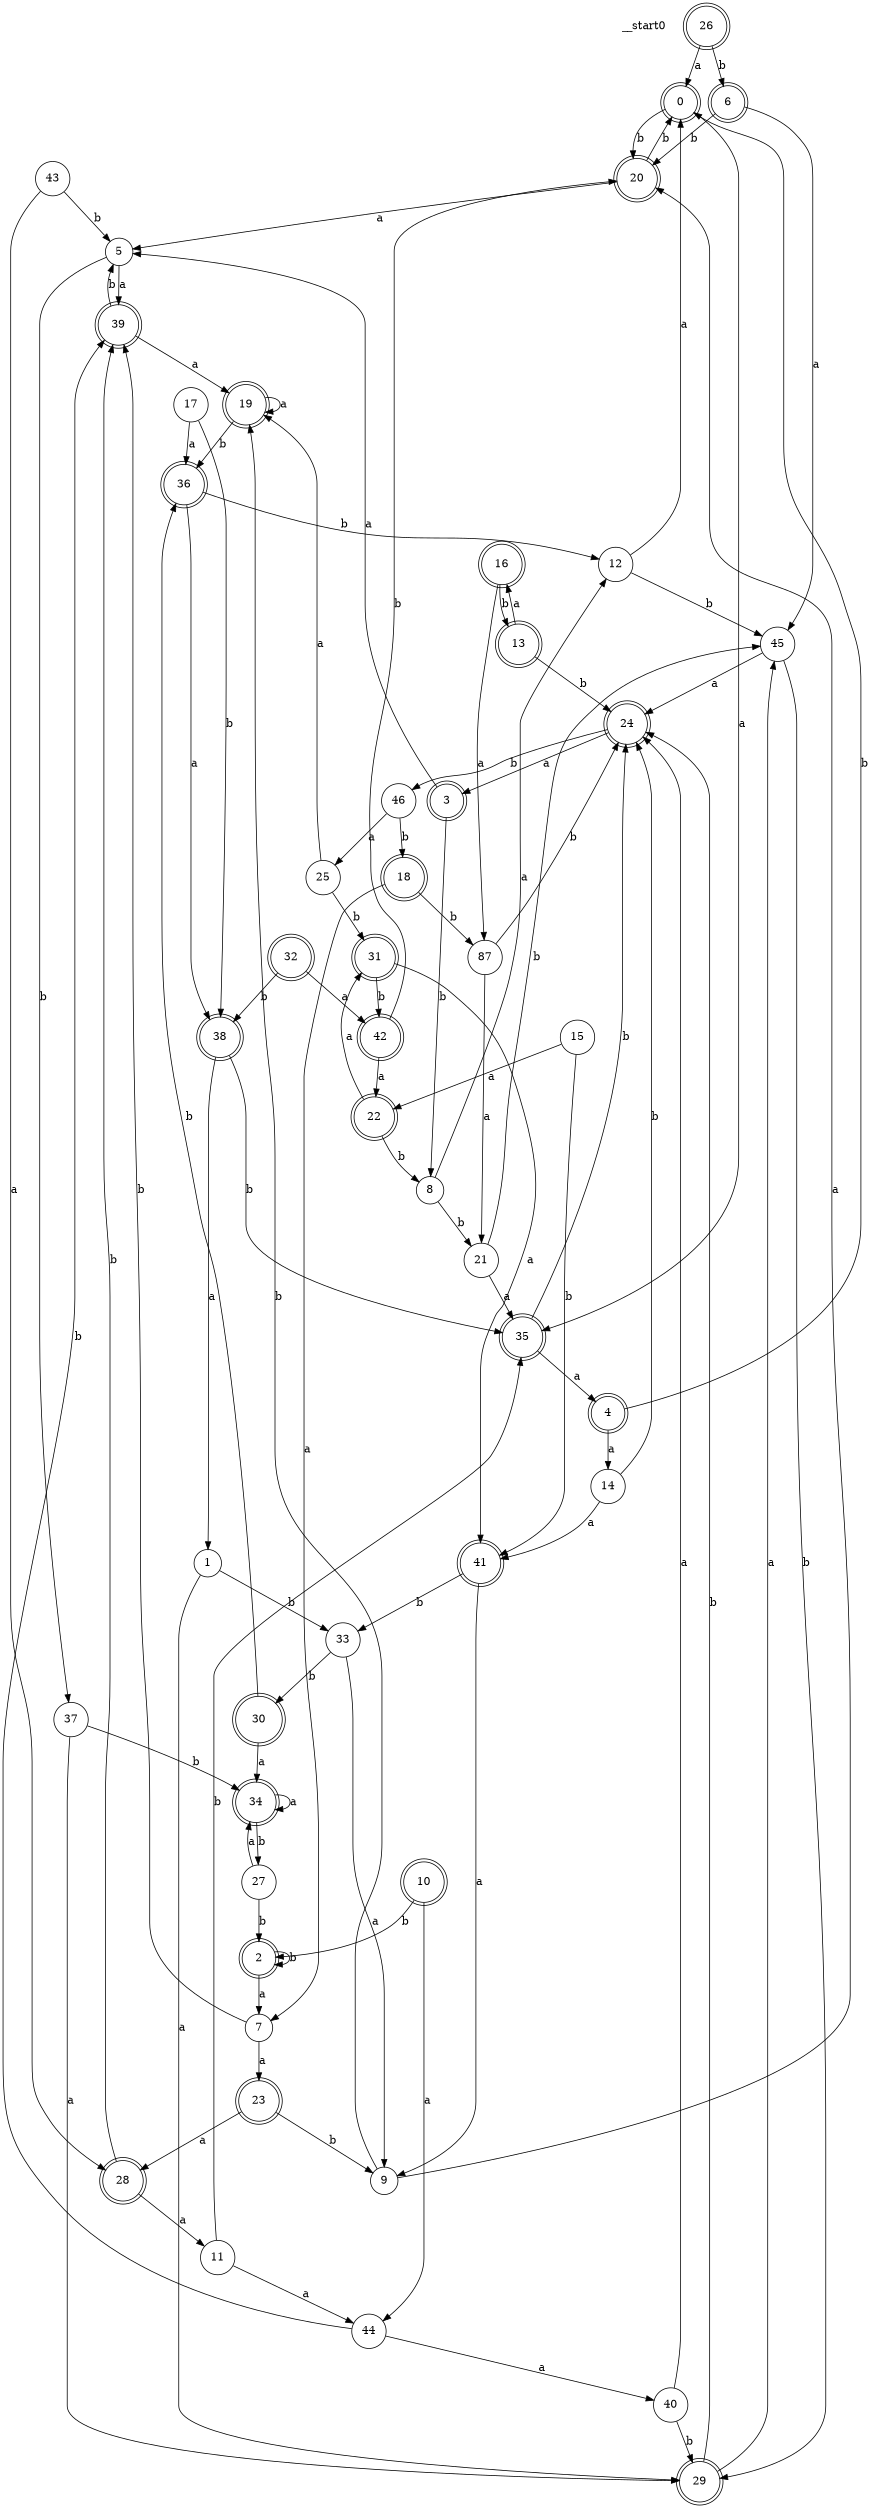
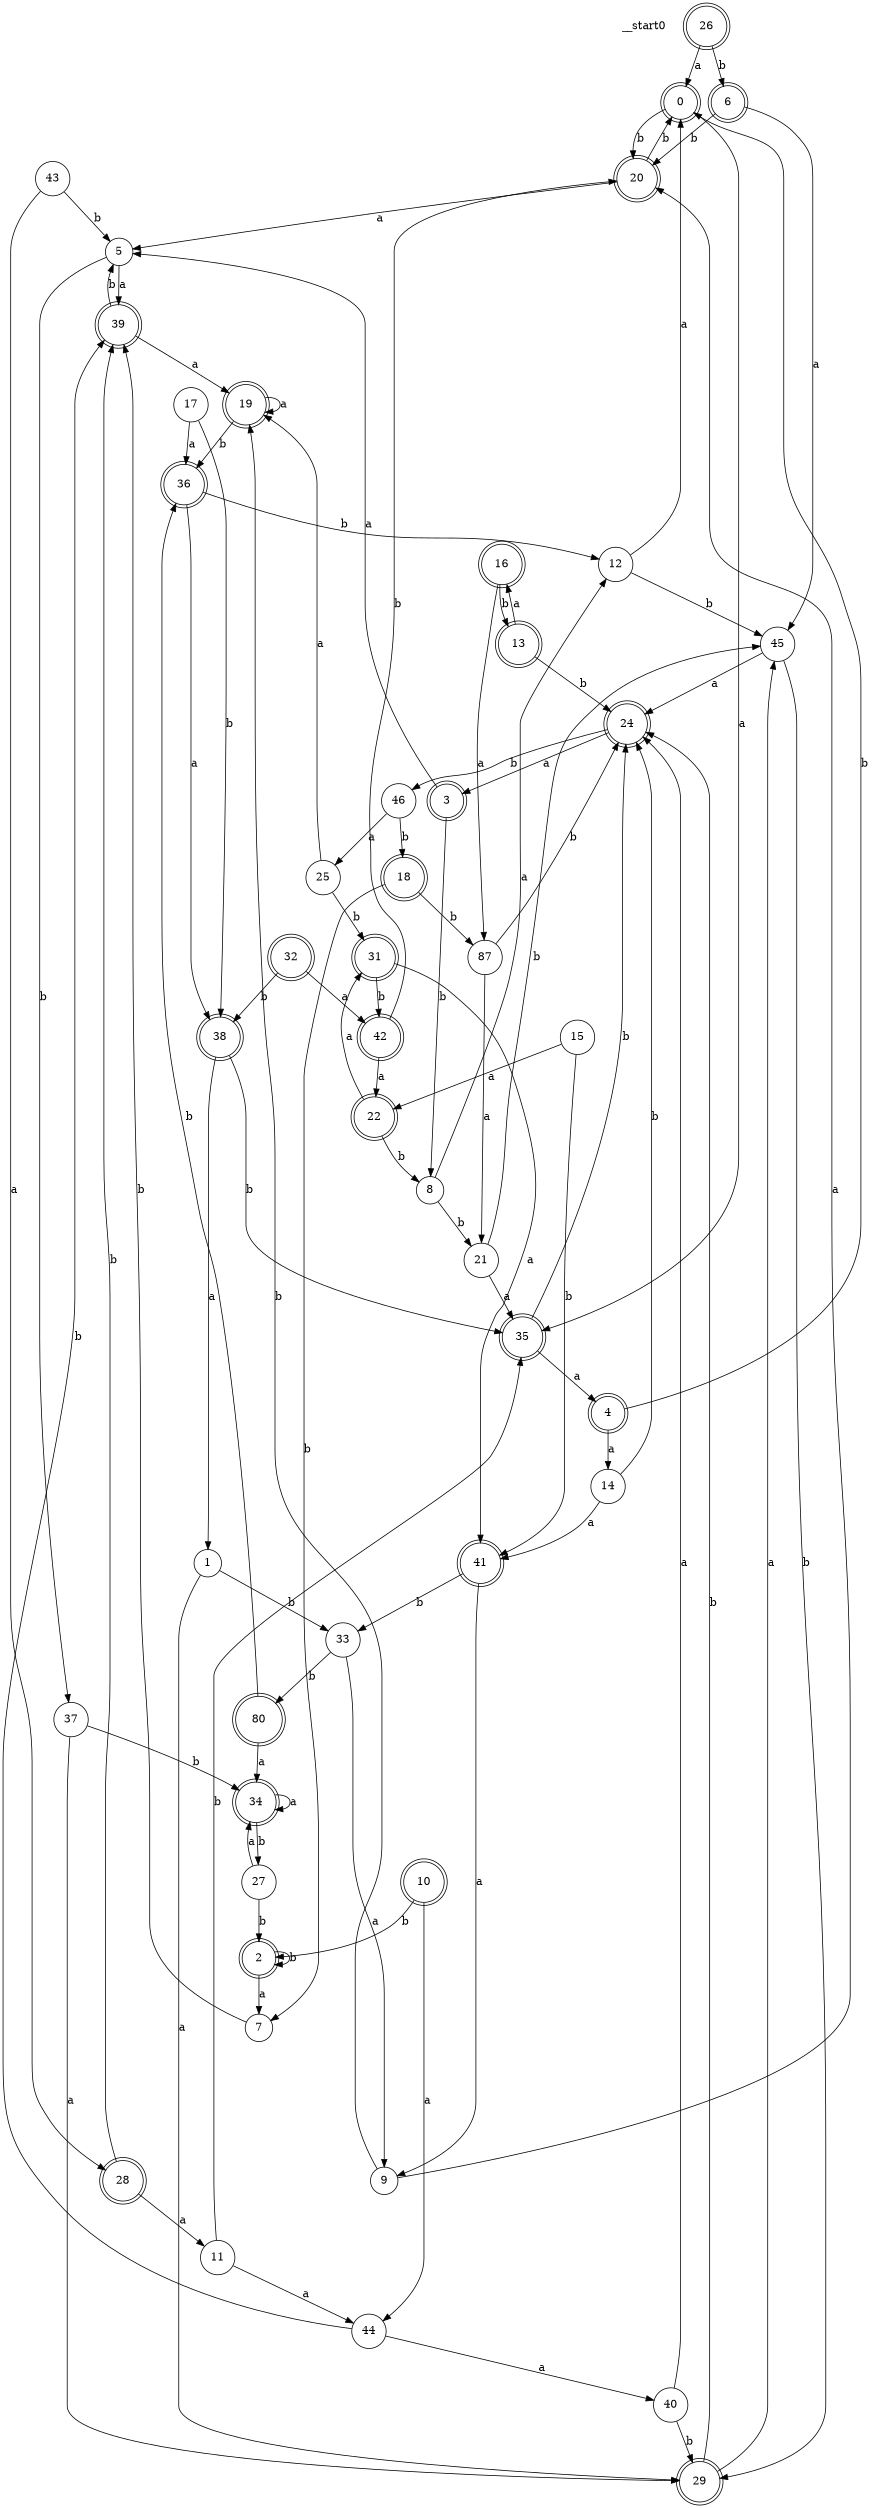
(307, 1449) -> (307, 1449)
(259, 1720) -> (259, 1720)
(259, 2101) -> none
